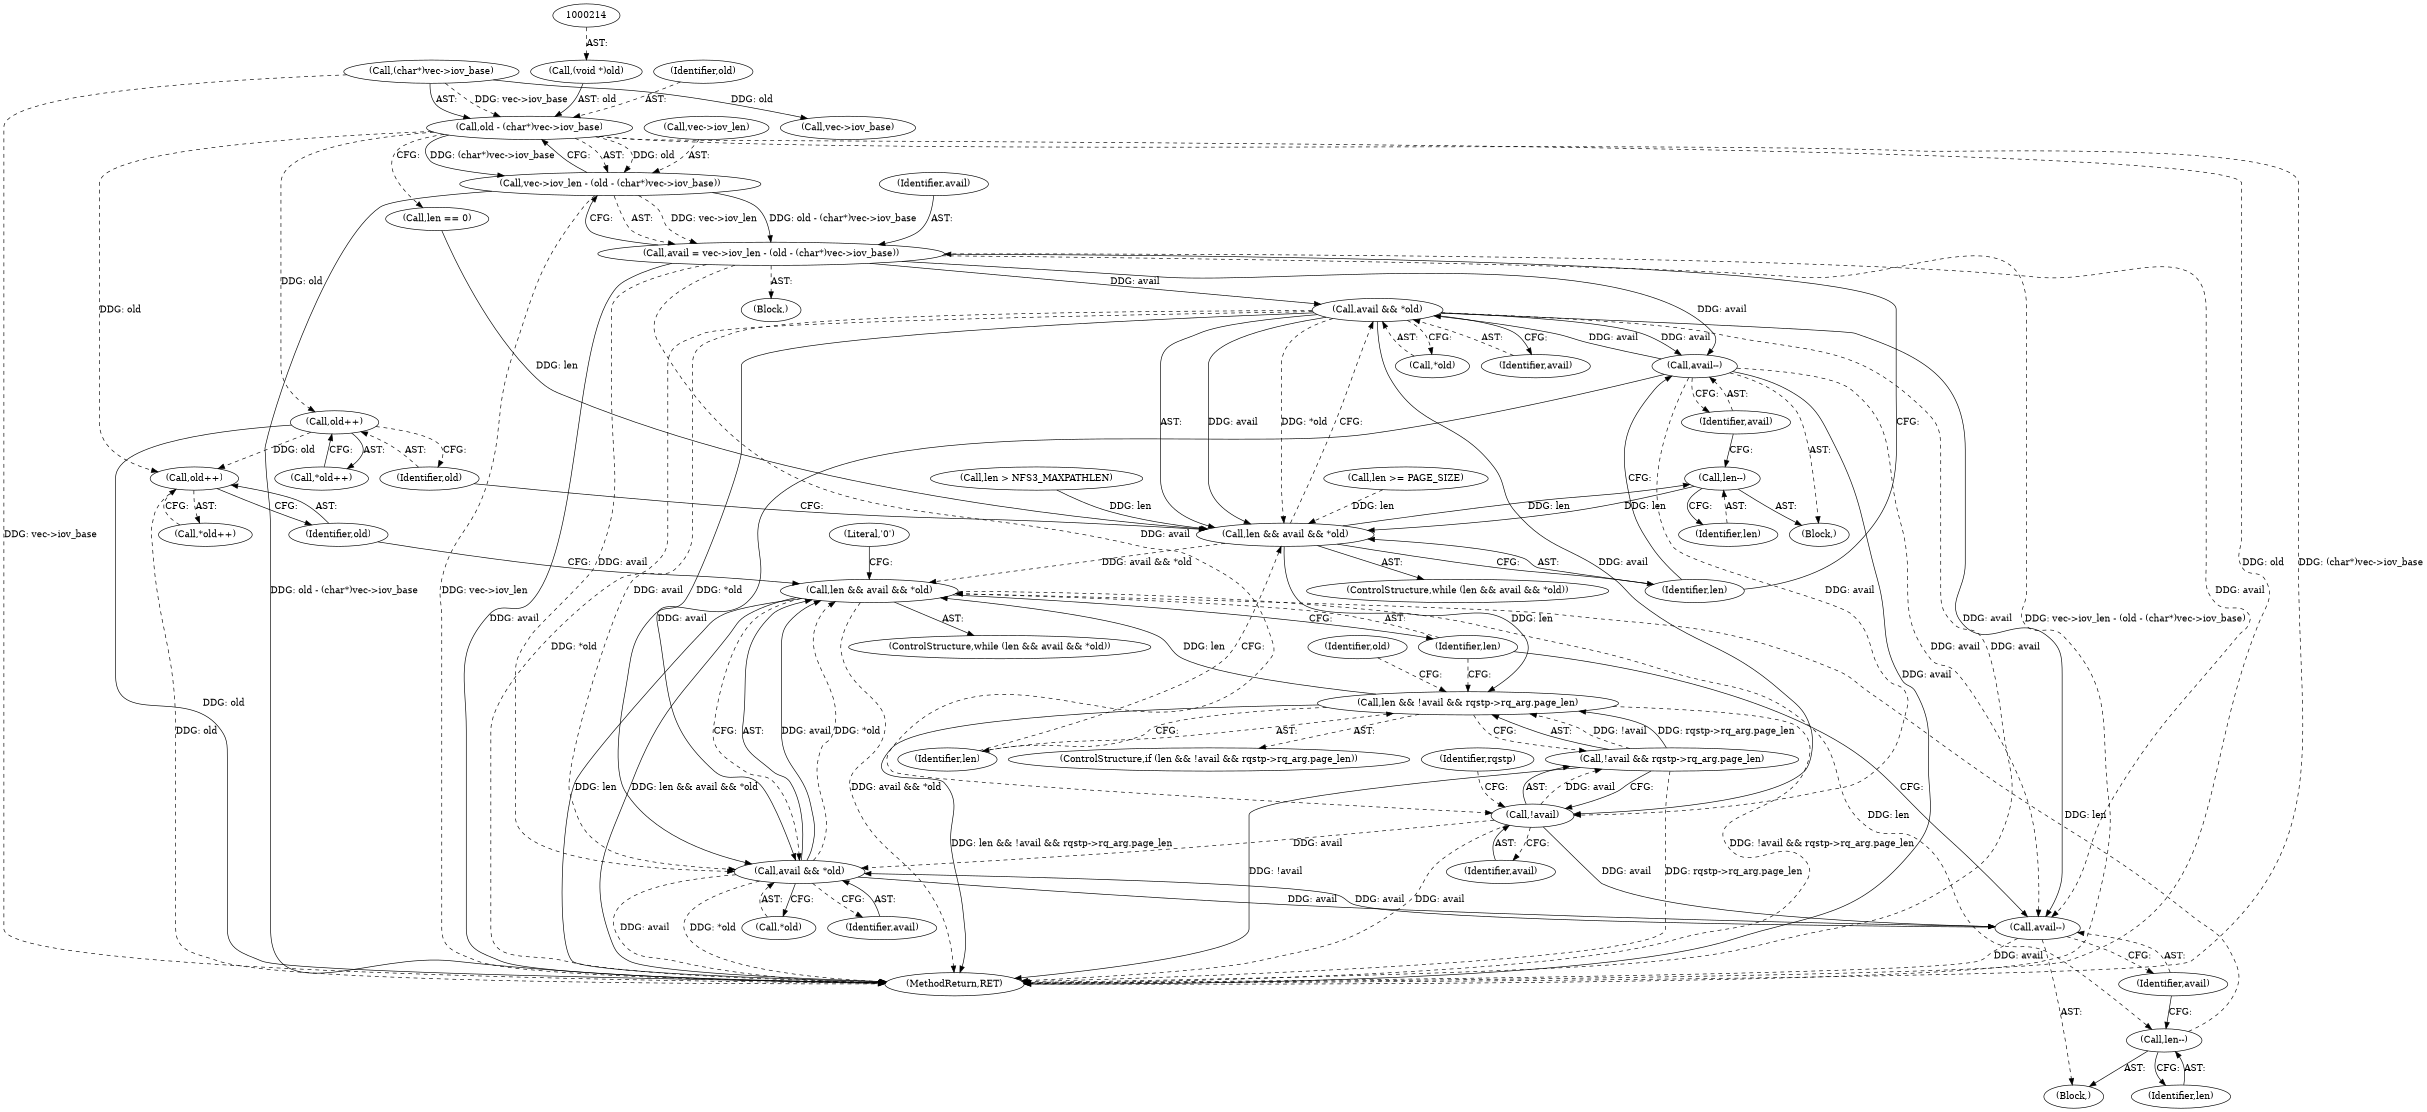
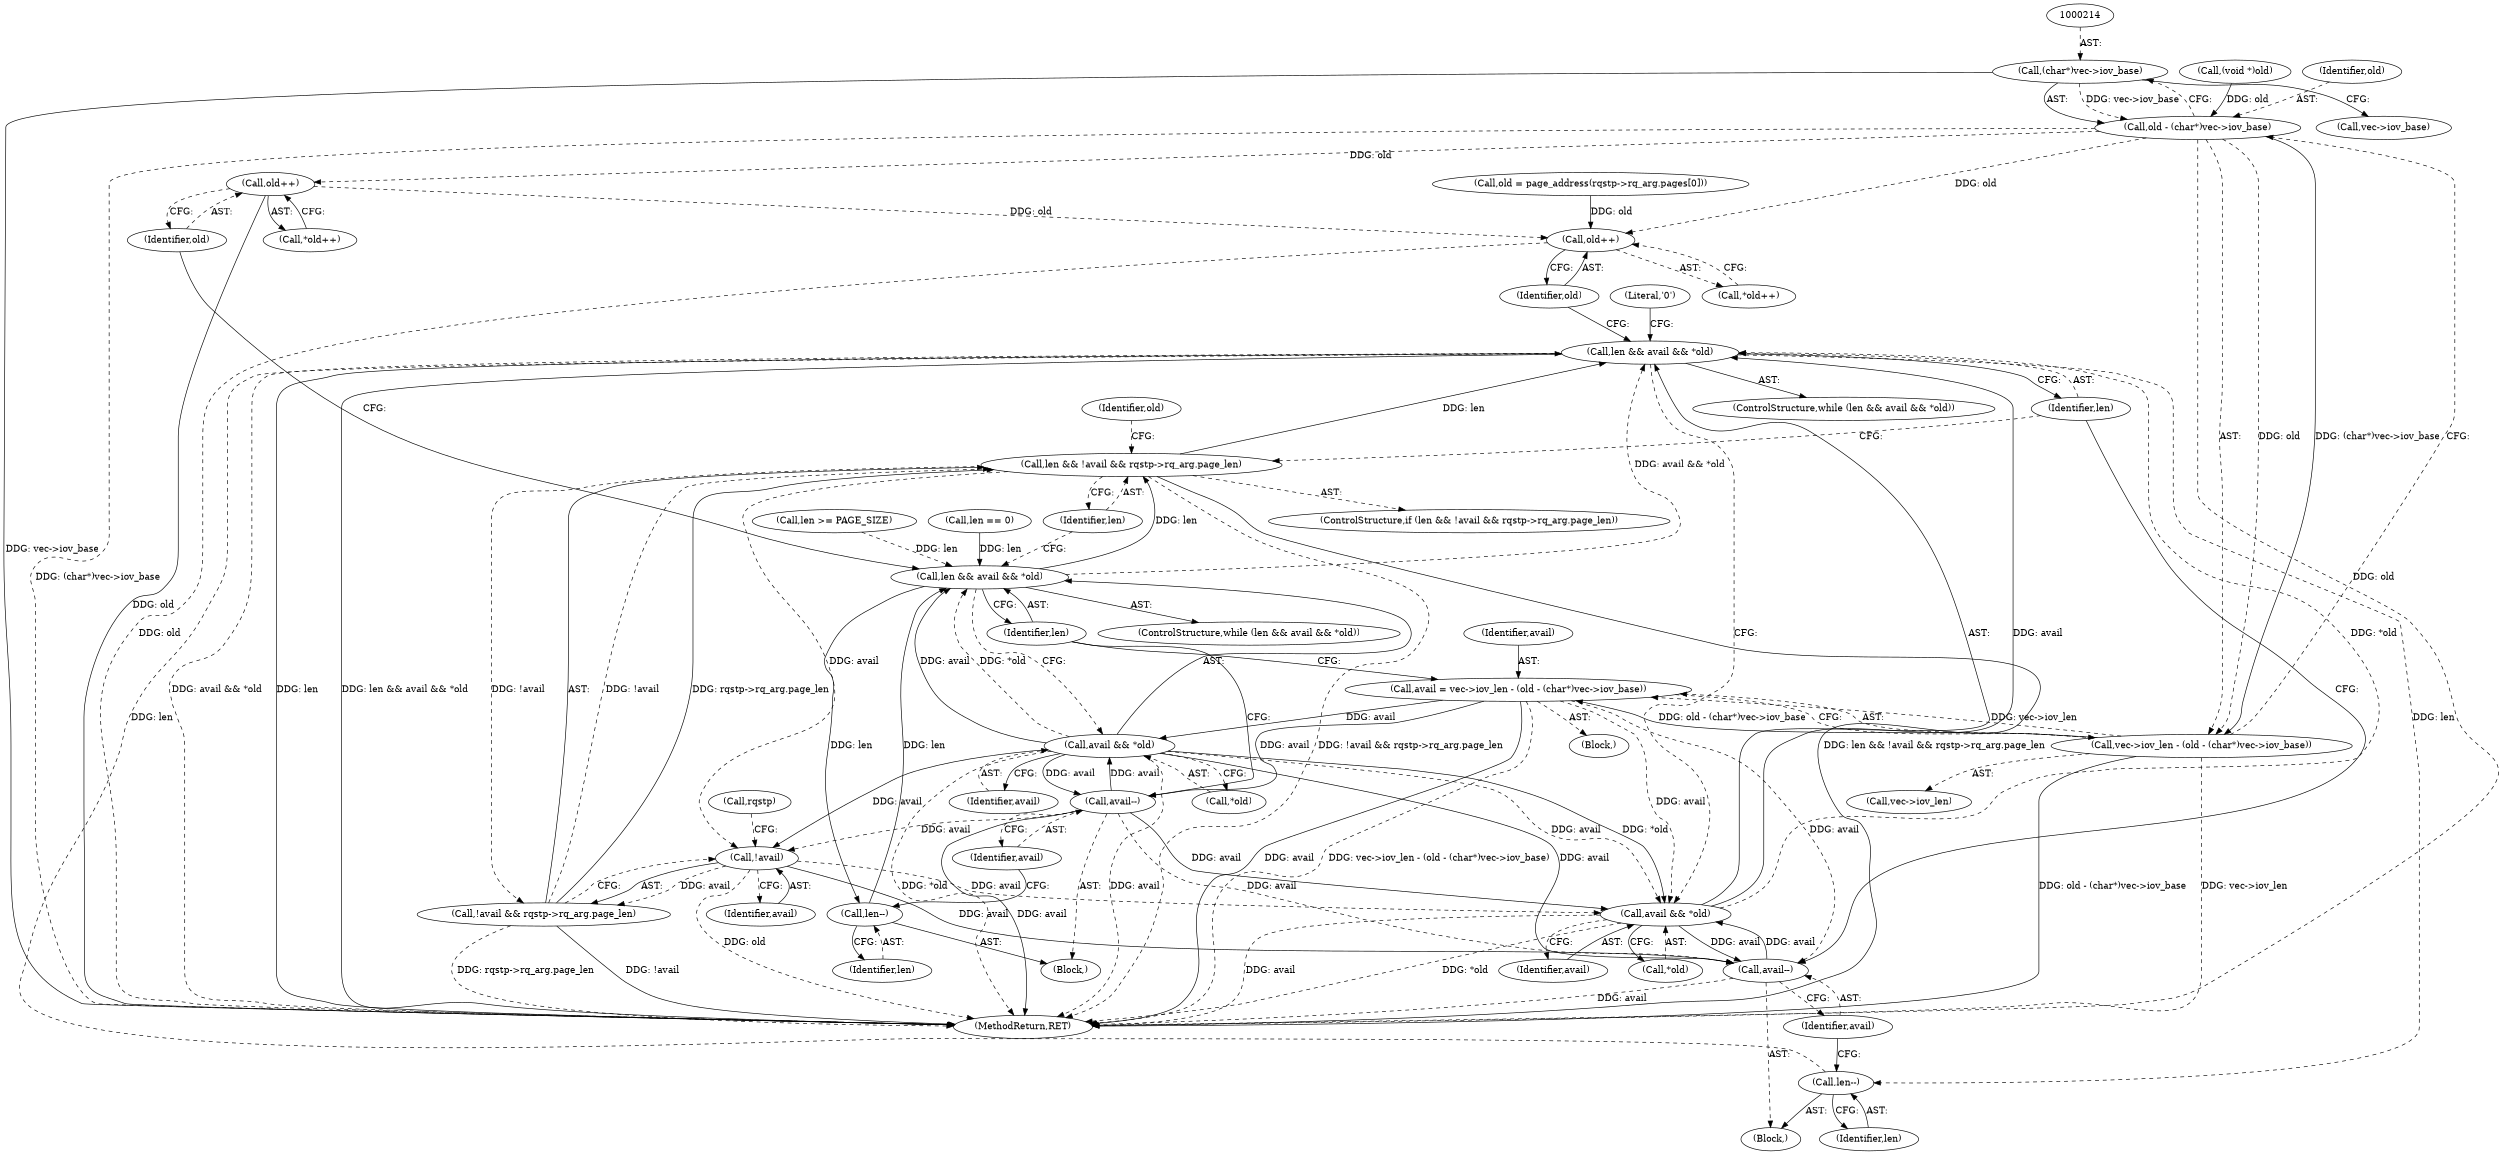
(586, 40) -> (2080, 40)
(597, 100) -> (2248, 100)
(752, 100) -> (2360, 100)
(394, 156) -> (2178, 94)
(681, 158) -> (2008, 762)
(566, 160) -> (2455, 400)
none -> (1591, 184)
(607, 237) -> (1827, 725)
(1037, 479) -> none
(1242, 683) -> (778, 592)
(1506, 731) -> (518, 690)
(1478, 760) -> (750, 802)
(4, 792) -> (112, 108)
(1613, 793) -> (633, 870)
(1440, 900) -> (745, 943)
